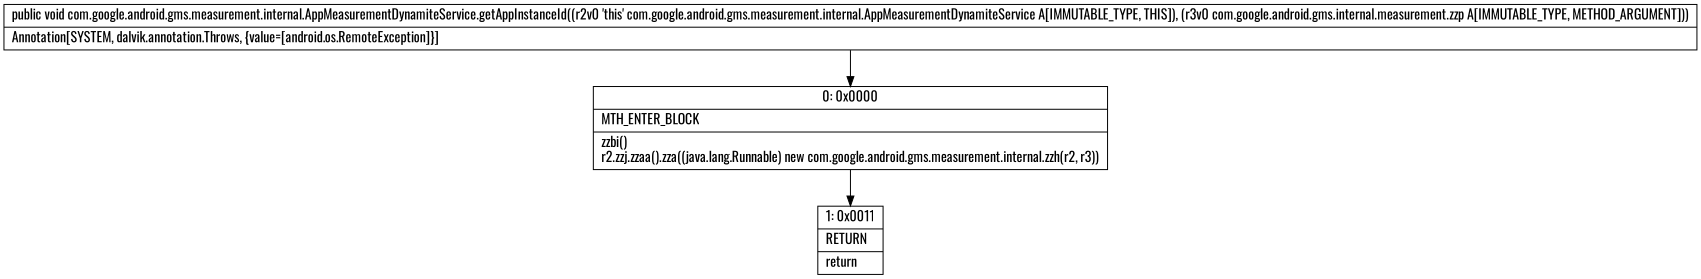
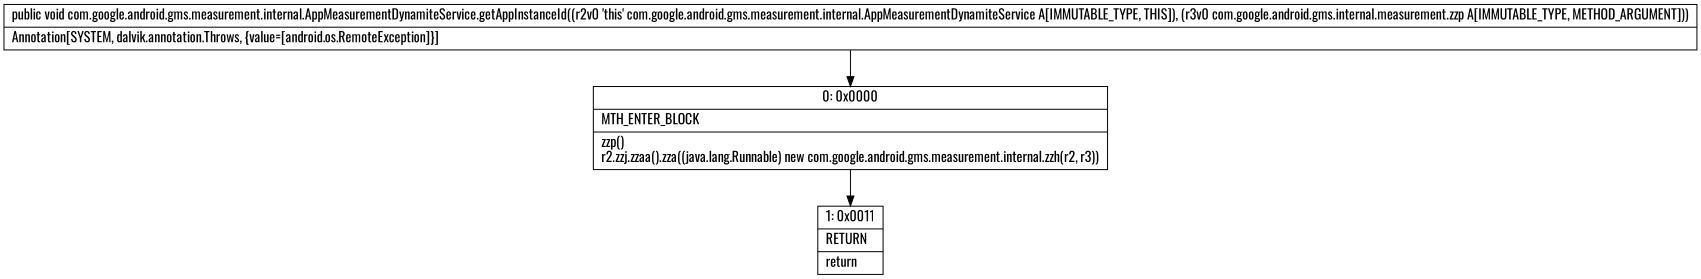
(615, 143) -> (613, 143)
